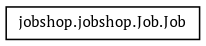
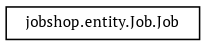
(103, 23) -> (103, 23)
